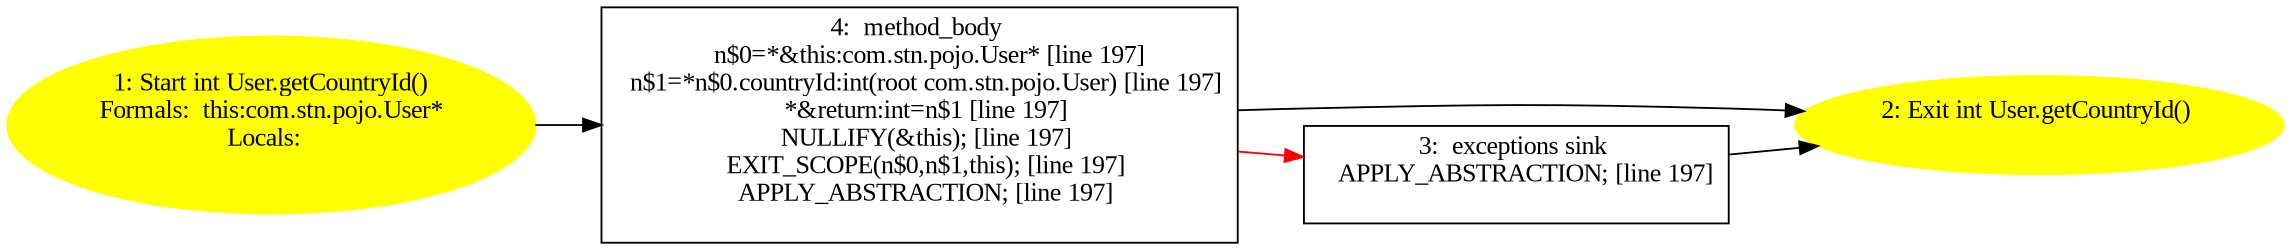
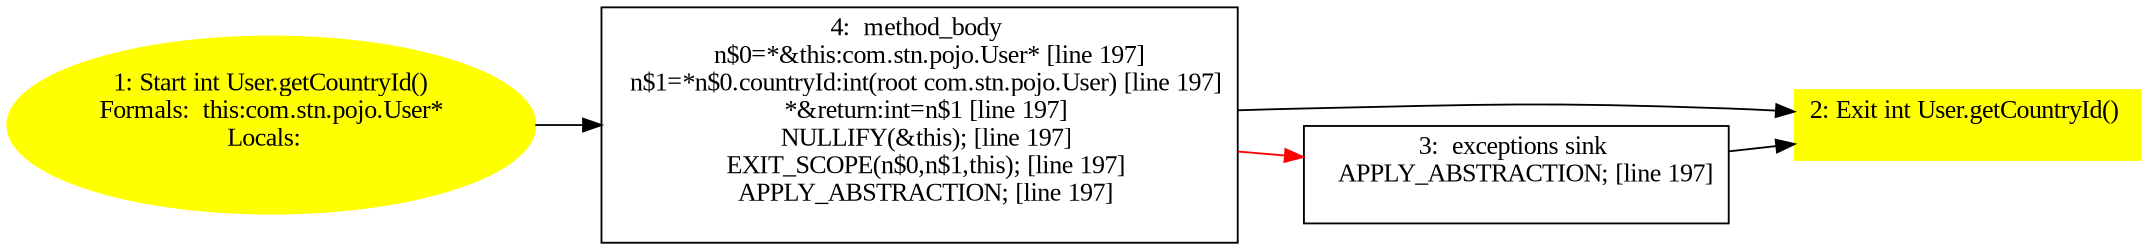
(2039, 125) -> (1968, 125)
